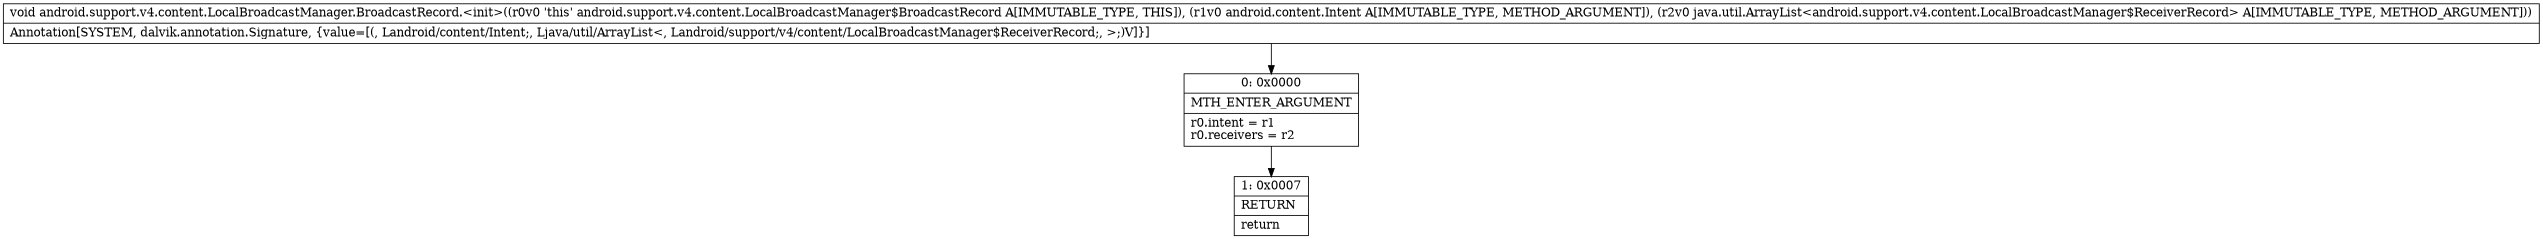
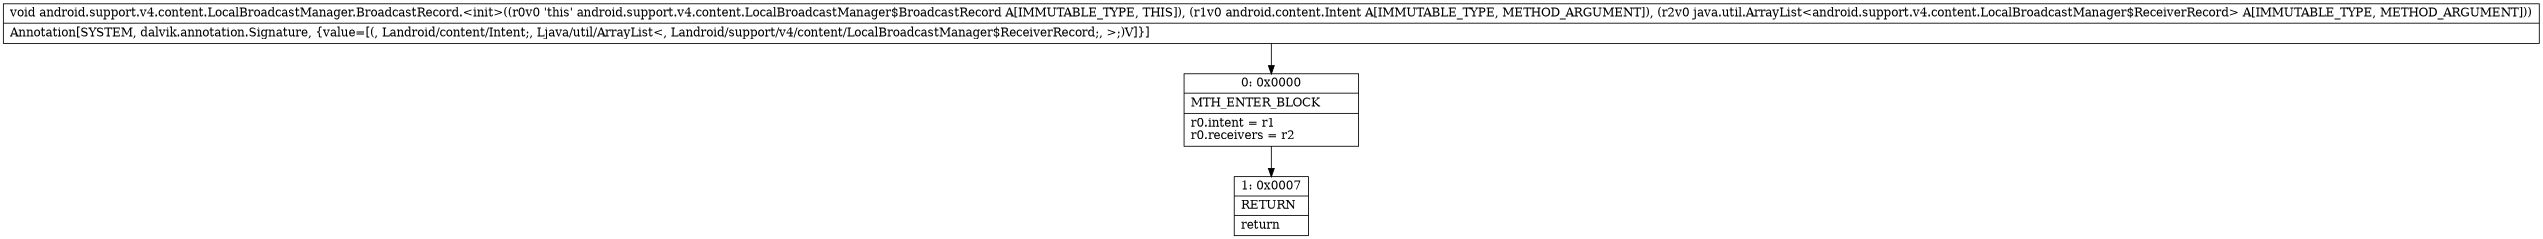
(1271, 103) -> (1256, 103)
